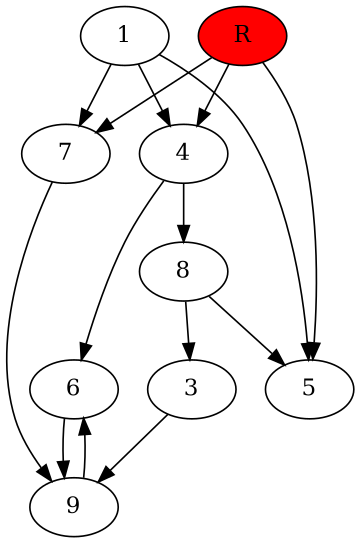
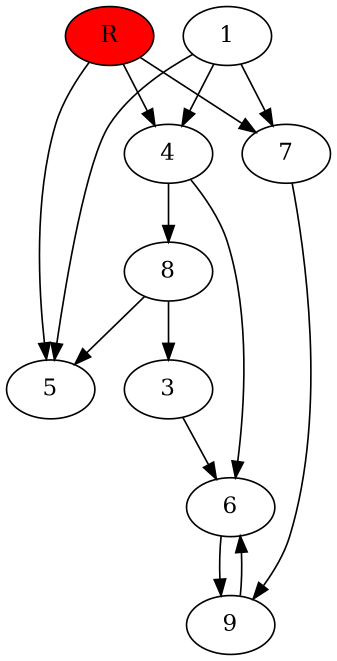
(139, 442) -> (196, 441)
